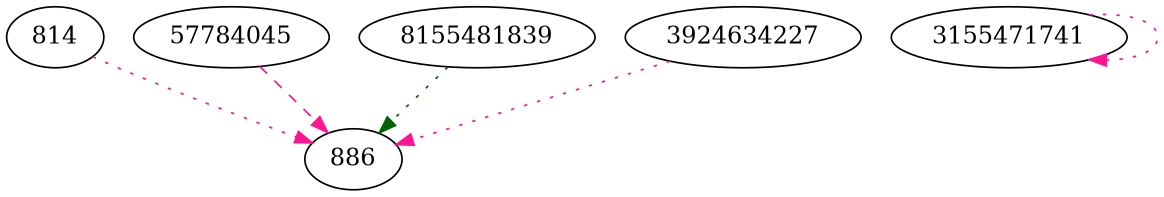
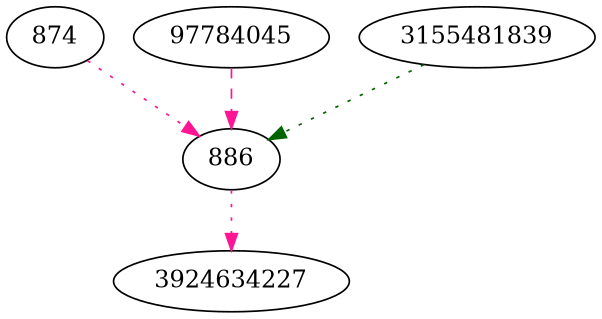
(55, 37) -> (55, 37)
(231, 37) -> (231, 37)
(477, 37) -> (477, 37)
(1009, 37) -> none
(541, 100) -> (231, 212)
